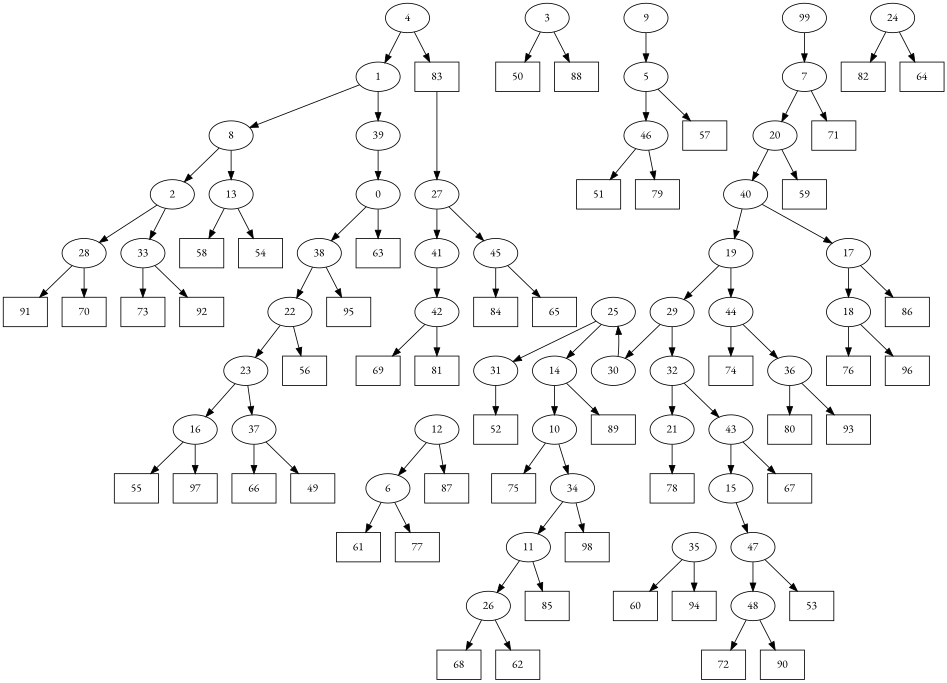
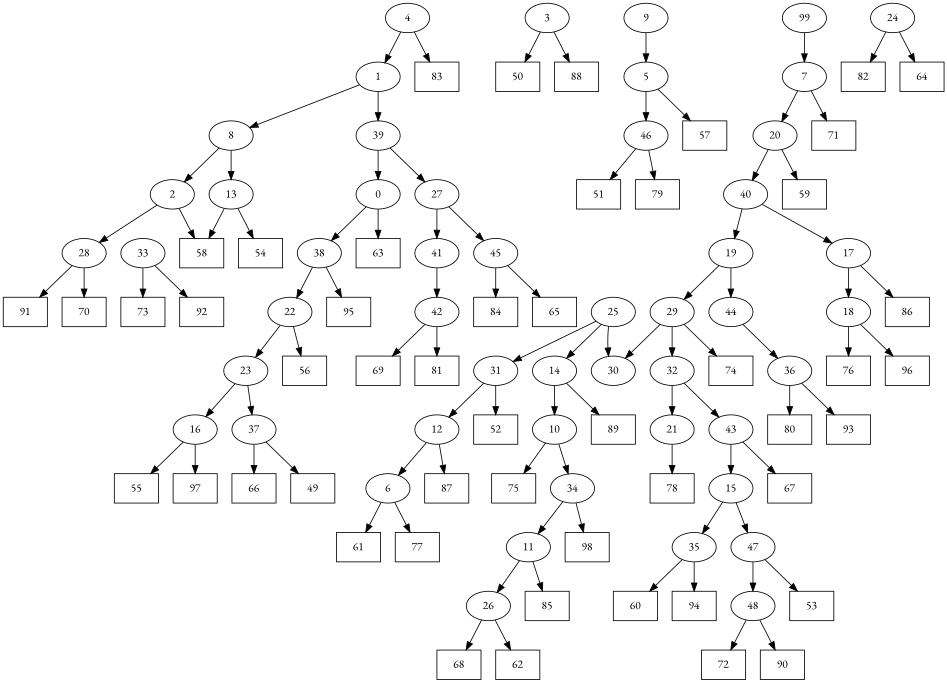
(437, 131) -> (404, 162)
(159, 220) -> (185, 220)
(731, 337) -> (697, 337)
(619, 345) -> (608, 337)
none -> (469, 397)
none -> (715, 514)
